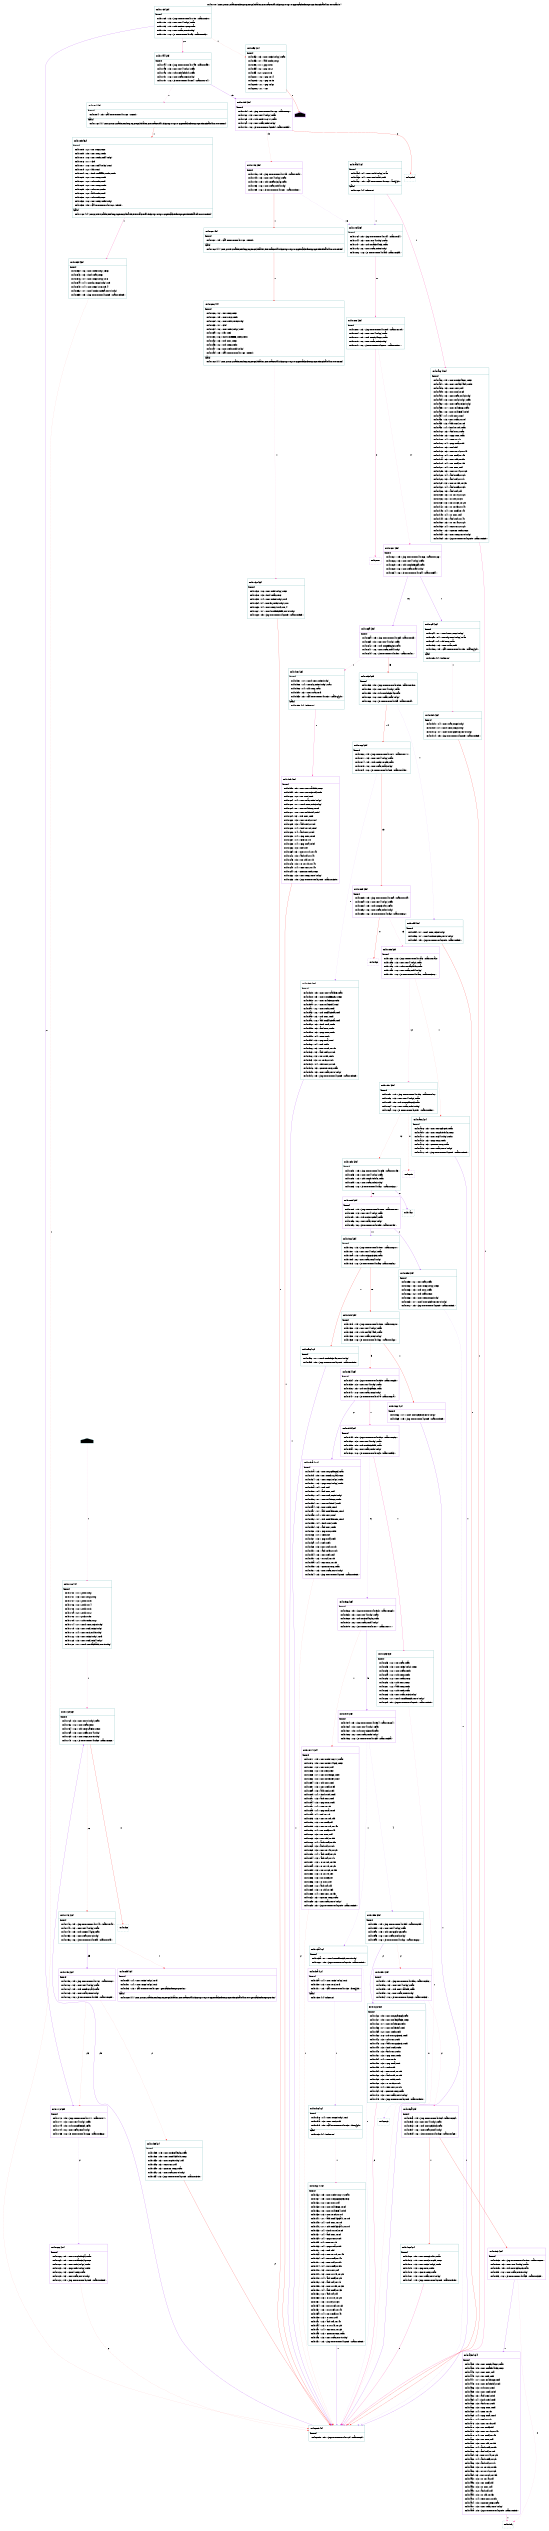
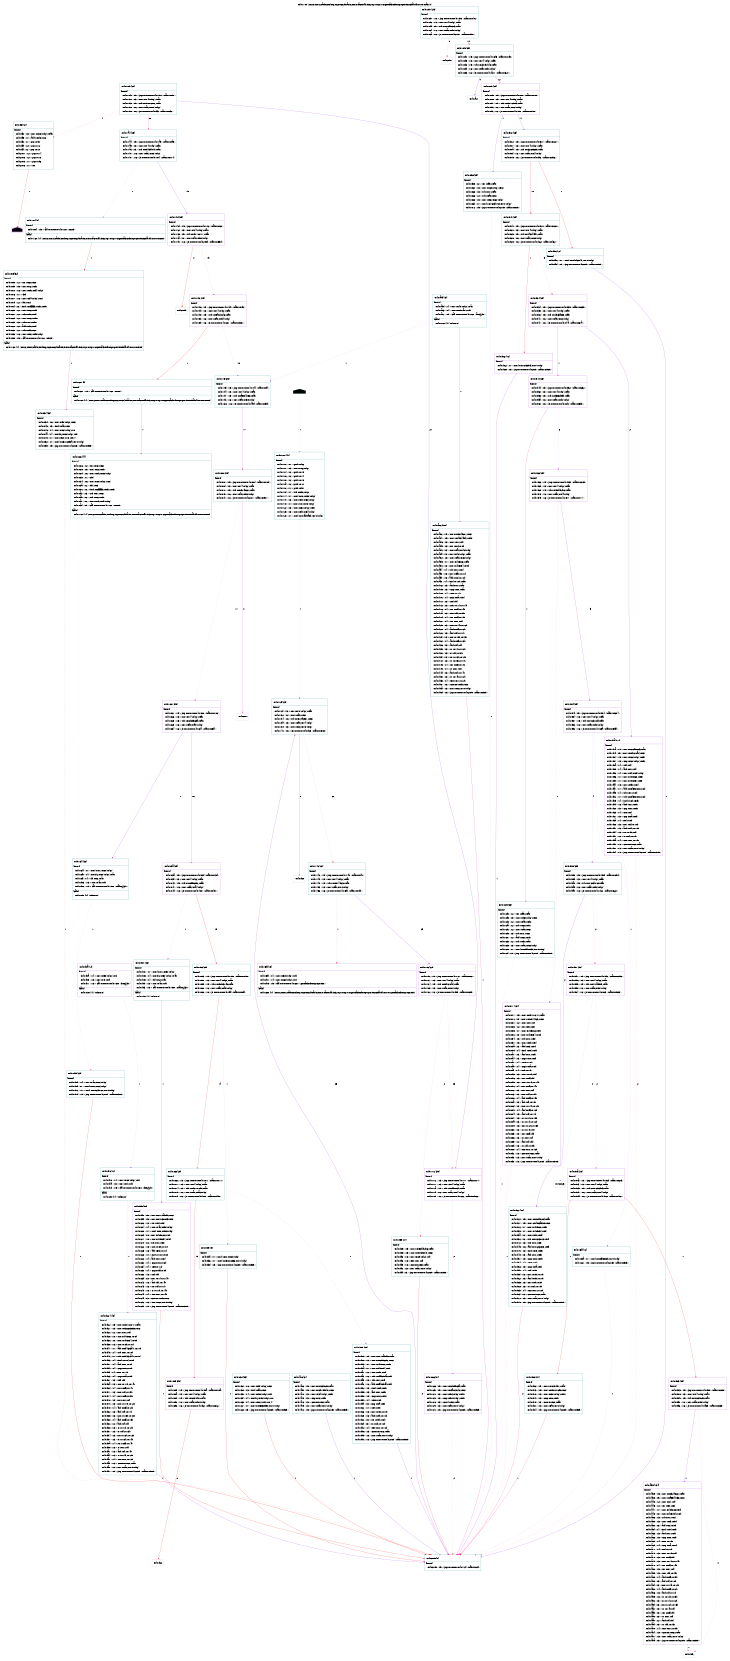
(275, 472) -> none
(410, 962) -> none
